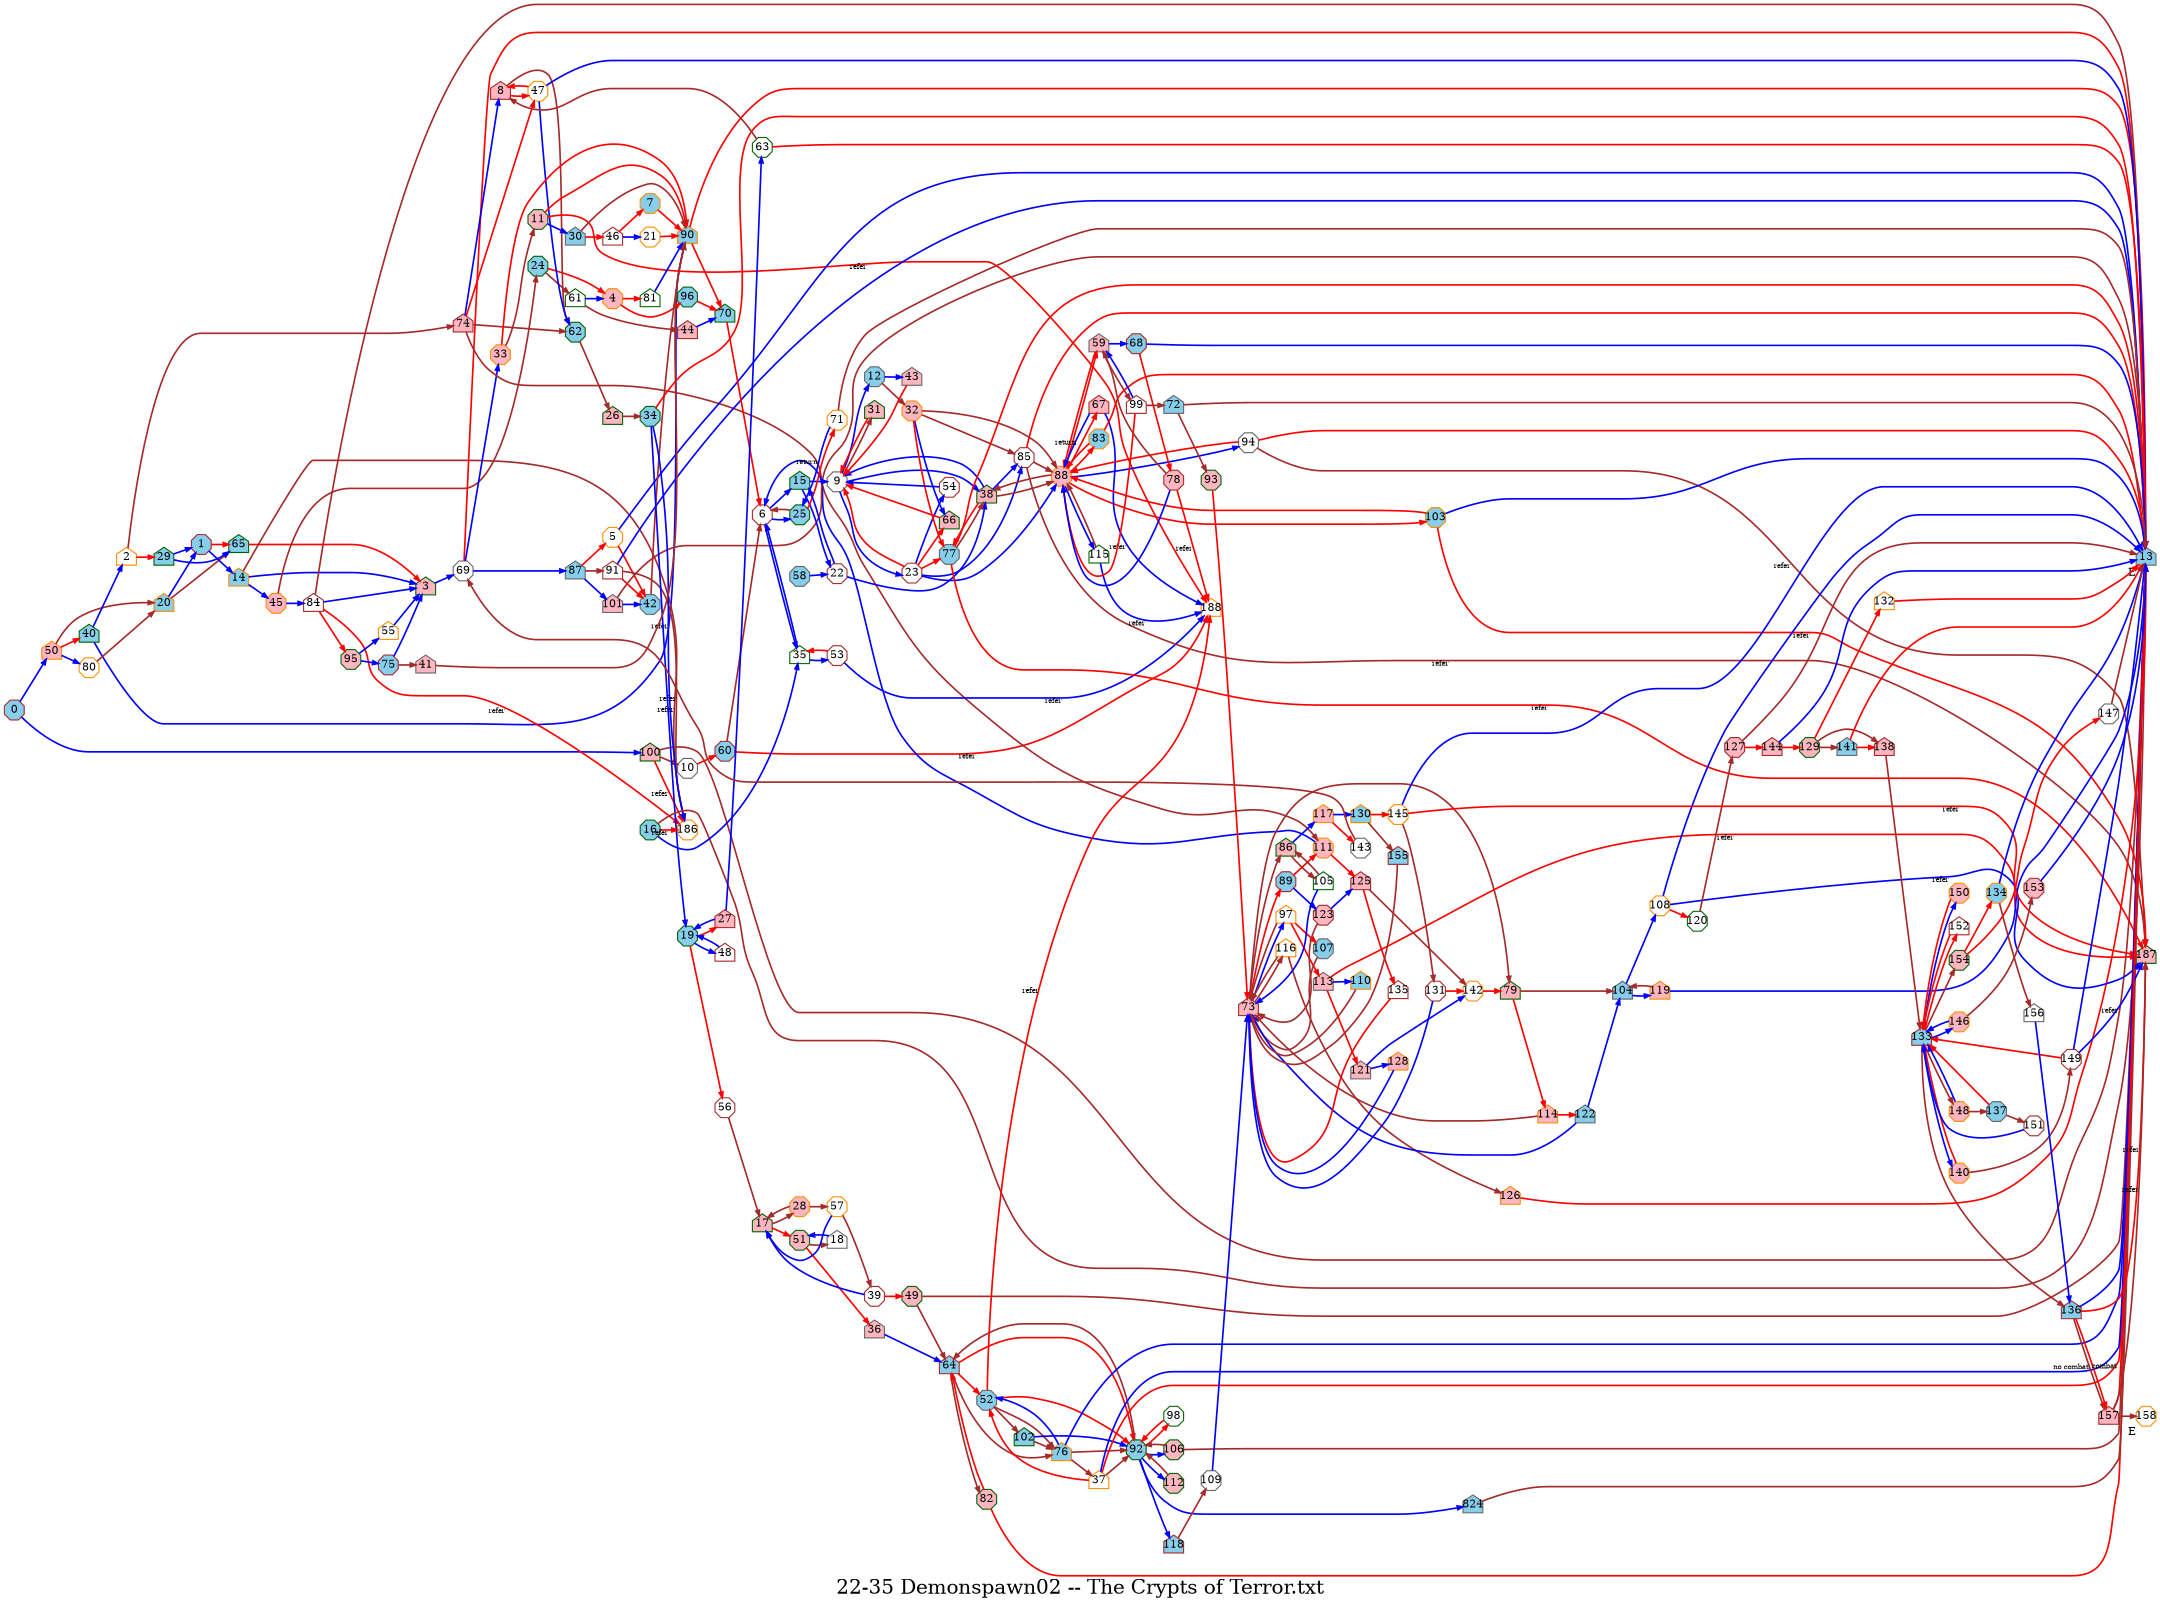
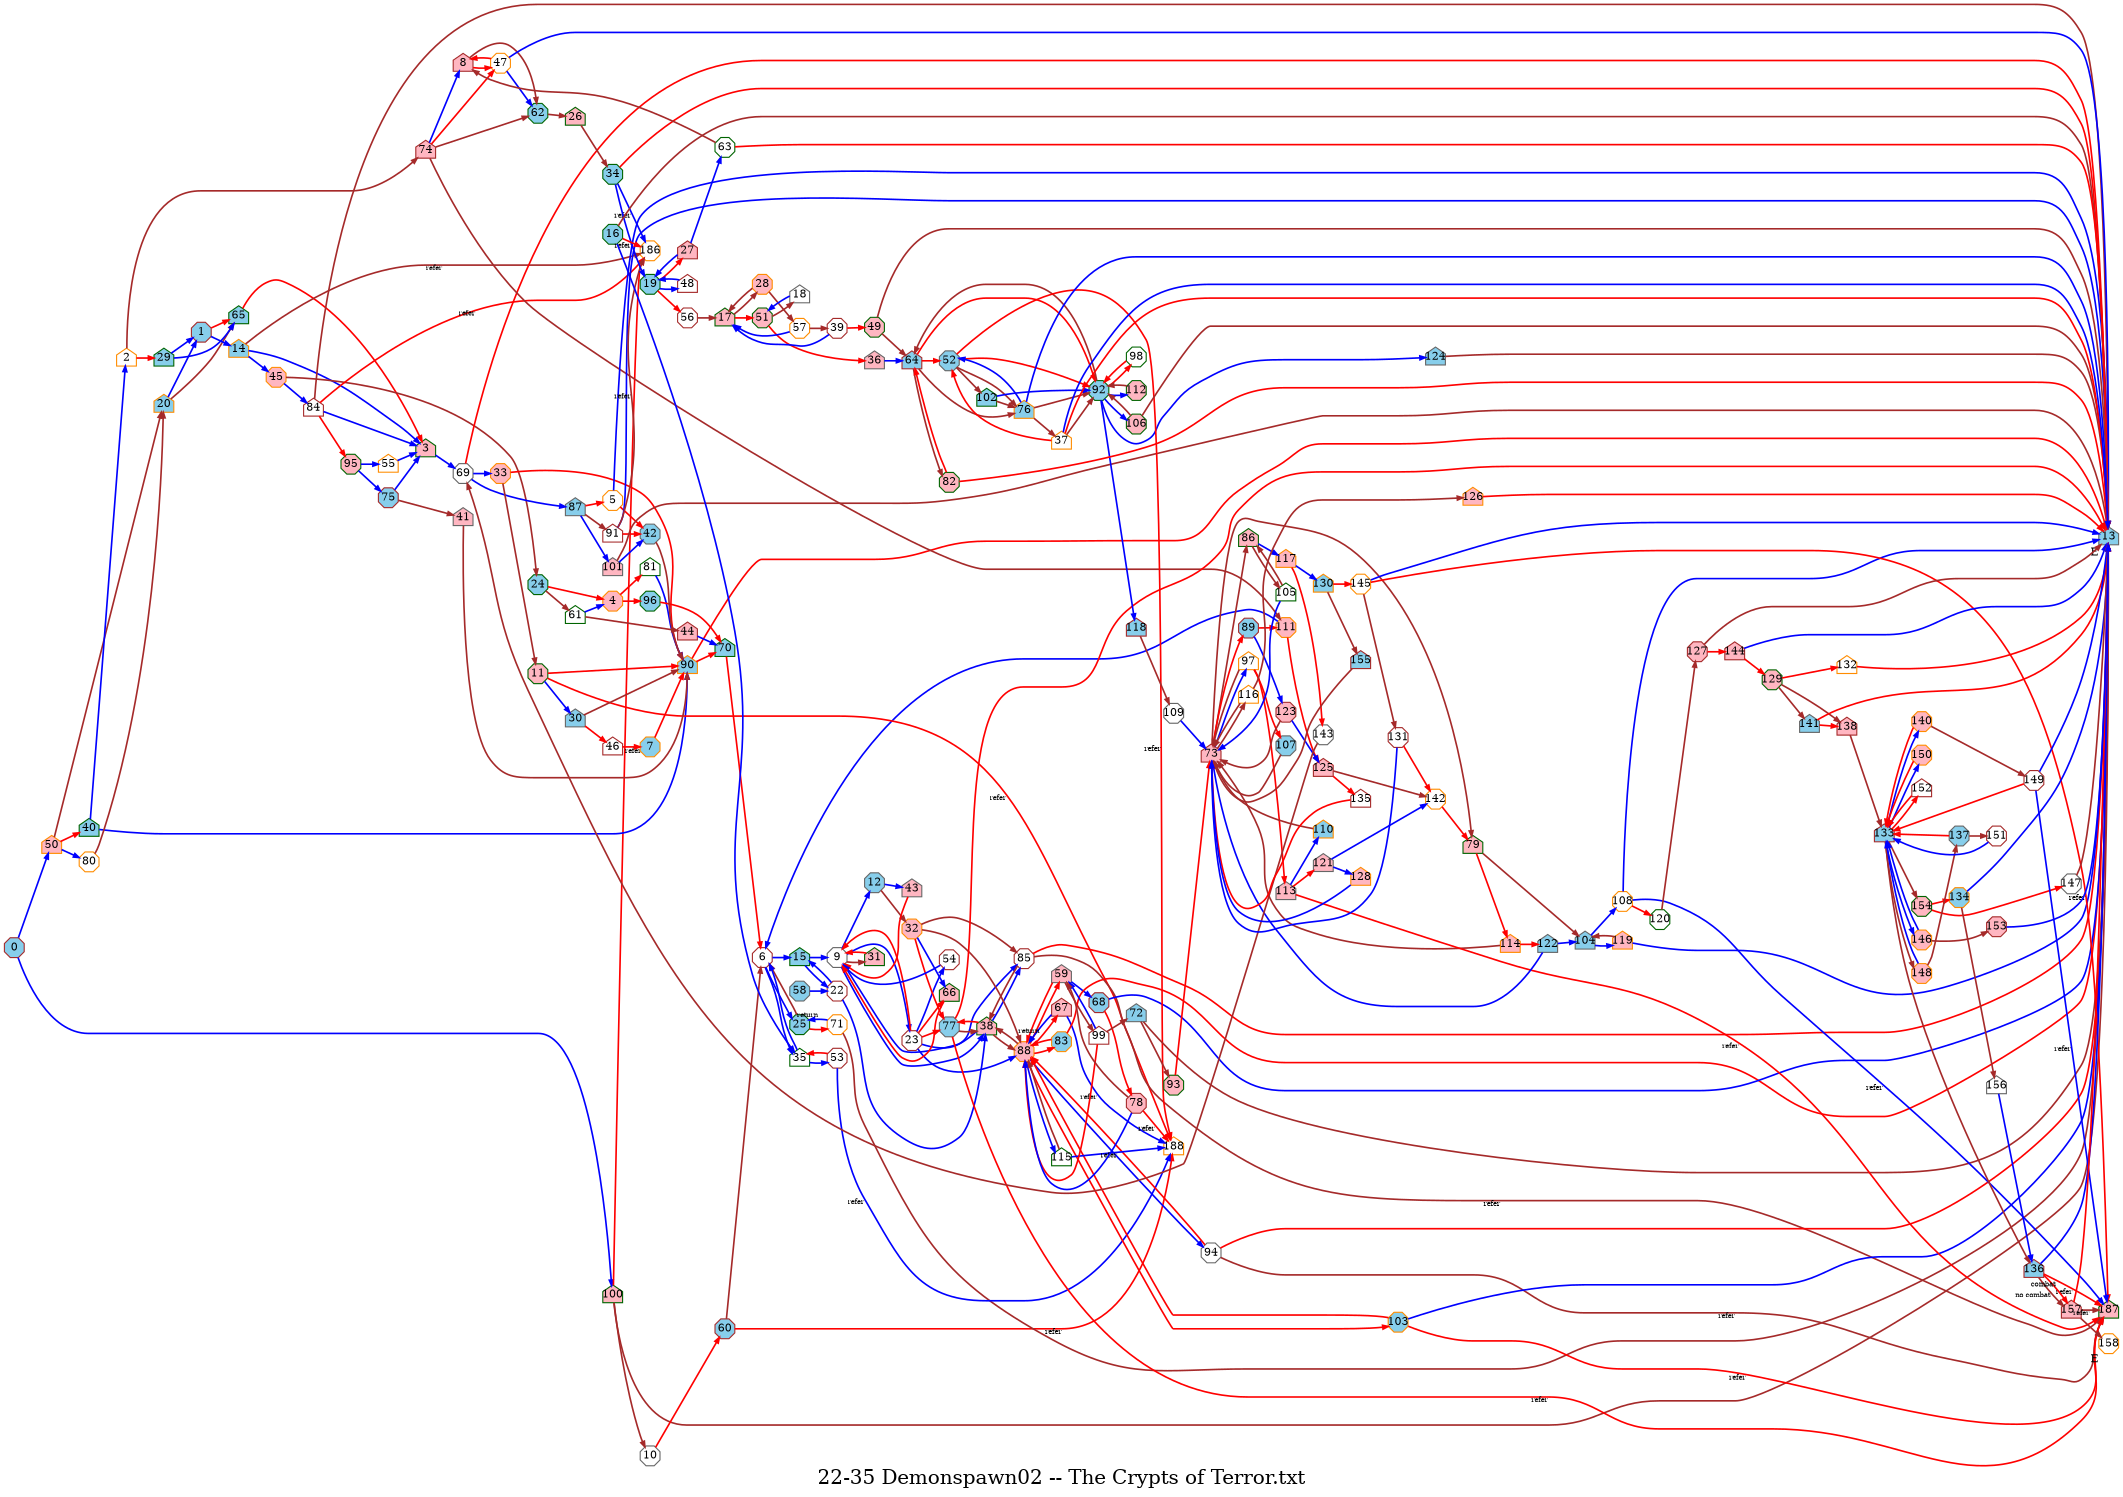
(650, 237) -> none
(1040, 466) -> (1004, 990)
(1473, 1505) -> (1436, 357)
